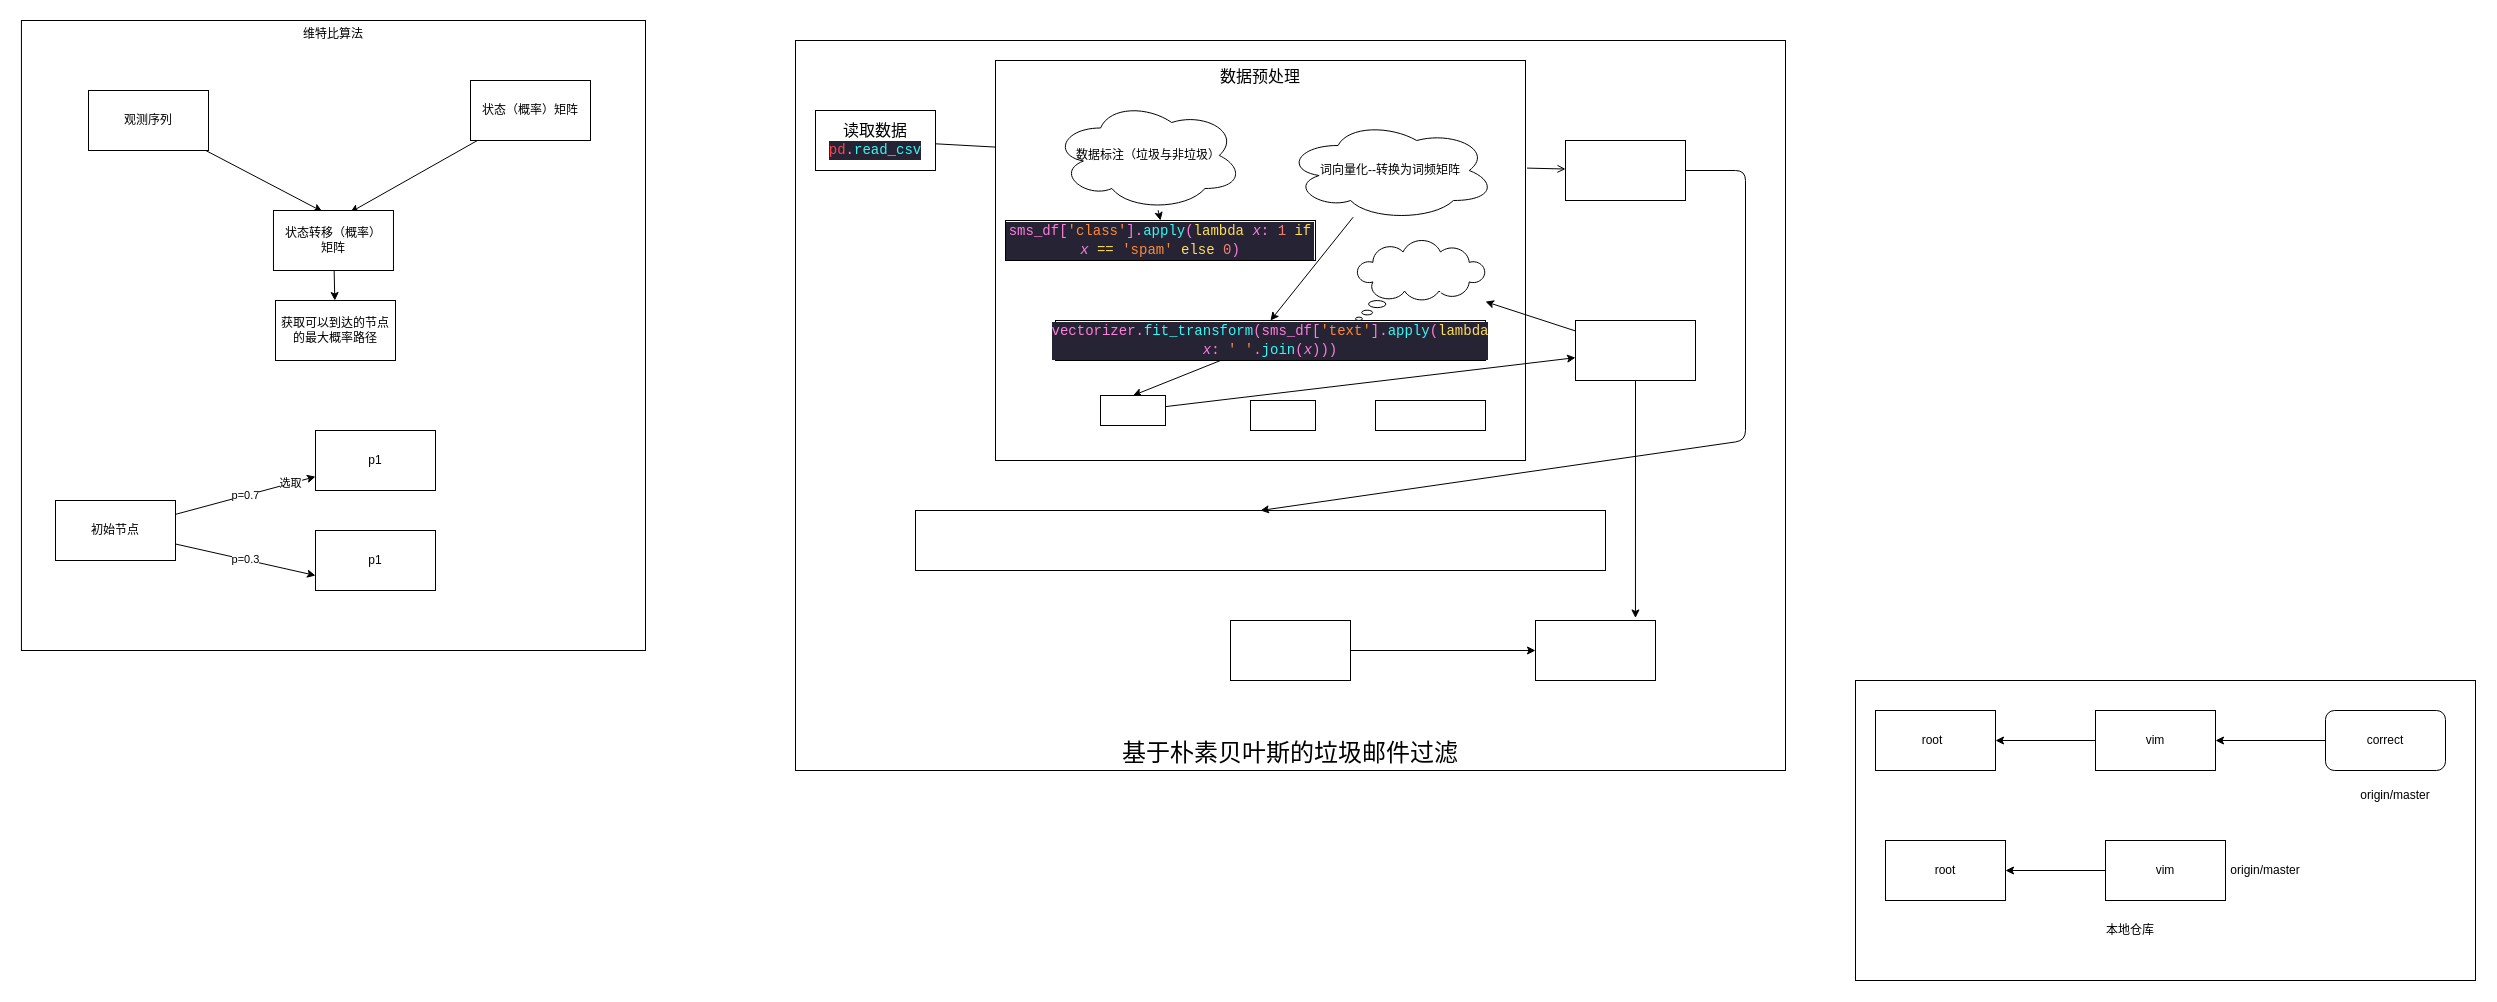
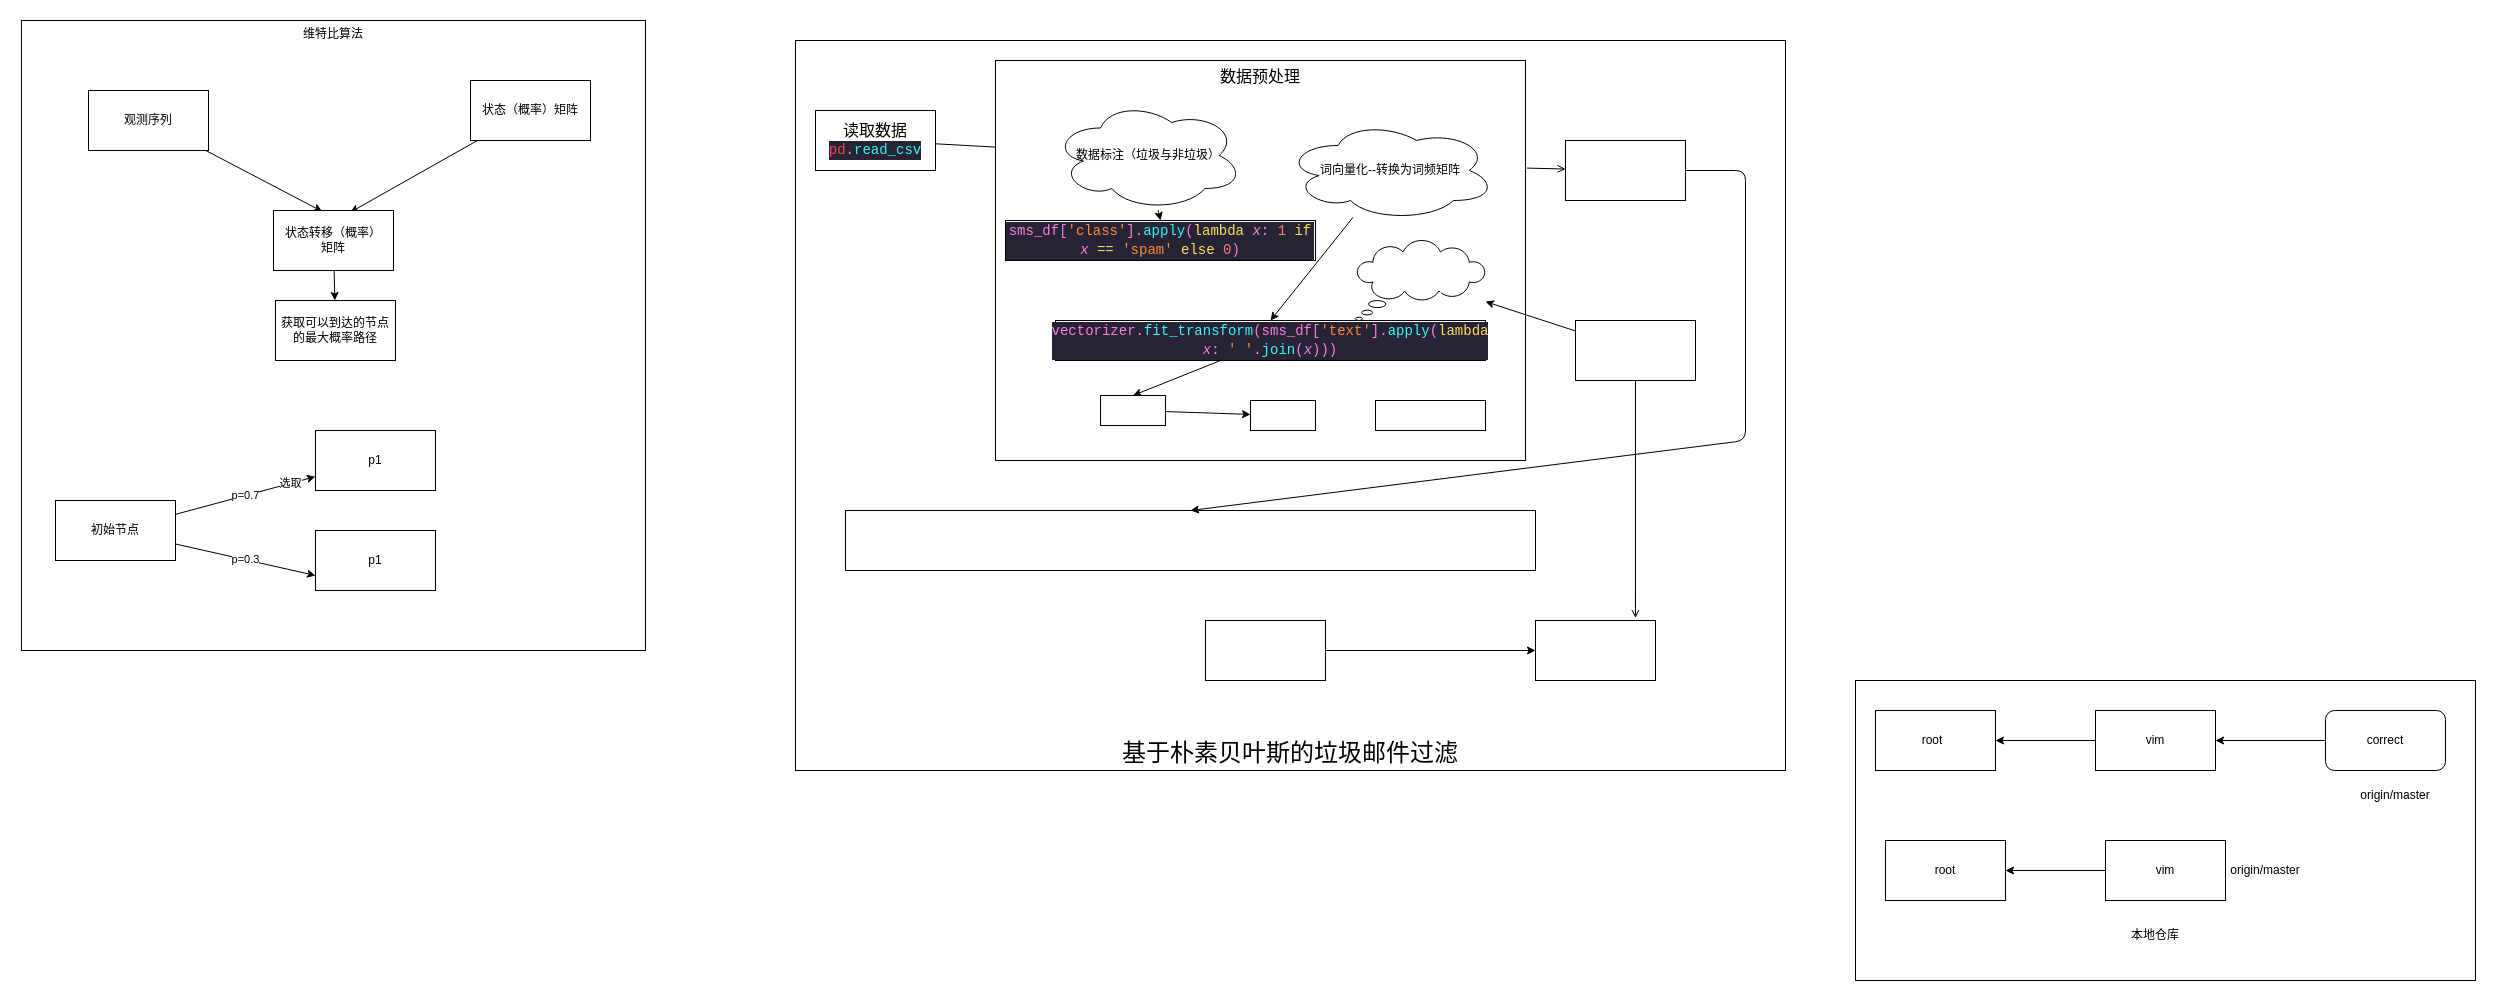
(1367, 383) -> (1205, 413)
(1261, 541) -> (1191, 541)
(1635, 610) -> (1635, 611)
(1291, 651) -> (1266, 651)
(2131, 931) -> (2156, 936)
